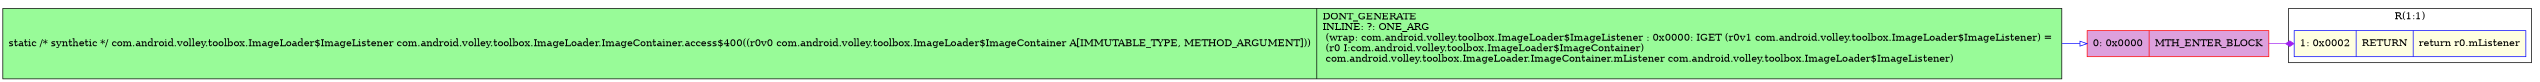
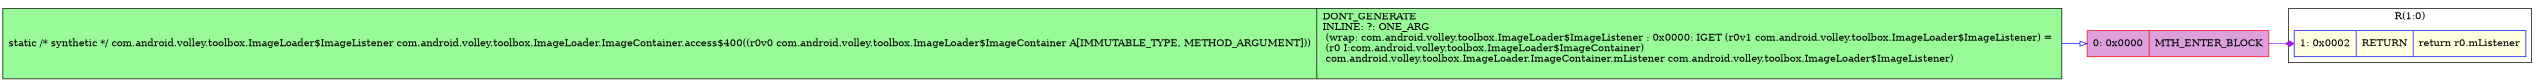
(2410, 17) -> (2410, 17)
